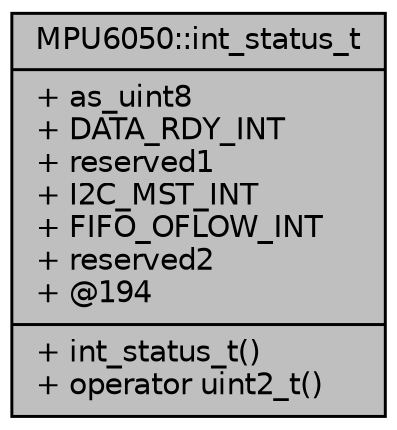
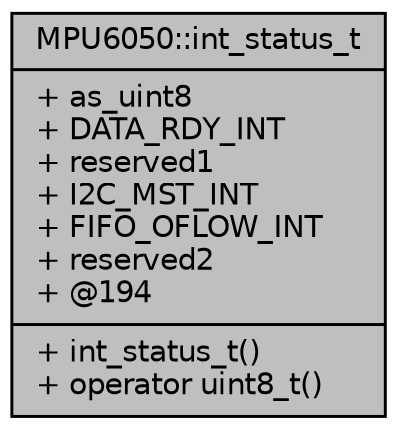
(179, 385) -> (179, 385)
